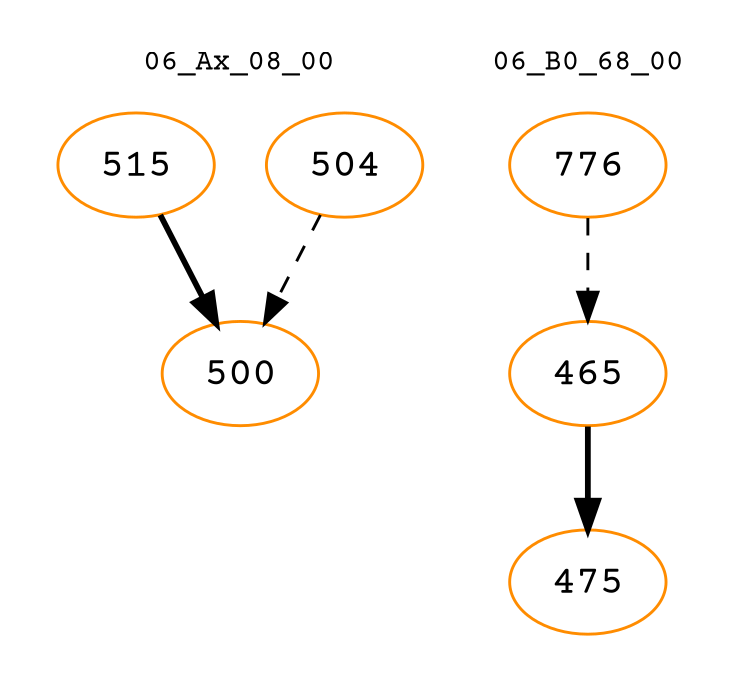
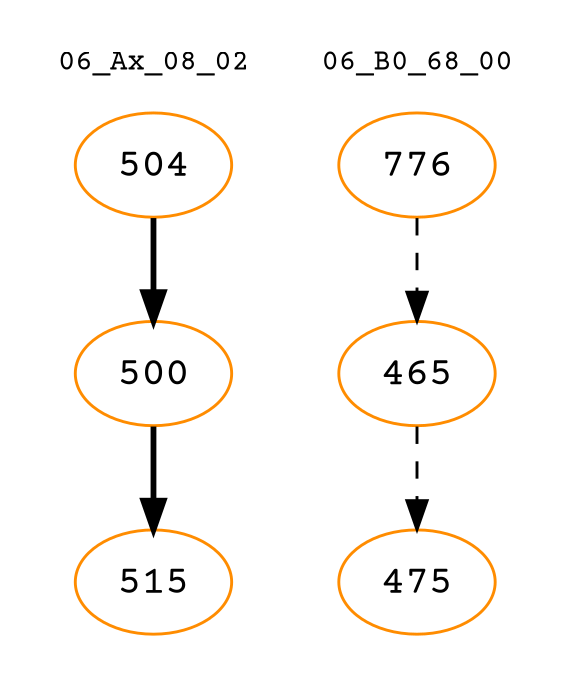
(240, 62) -> (155, 62)
(182, 256) -> (153, 464)
(299, 256) -> (153, 255)
(588, 464) -> (417, 464)
